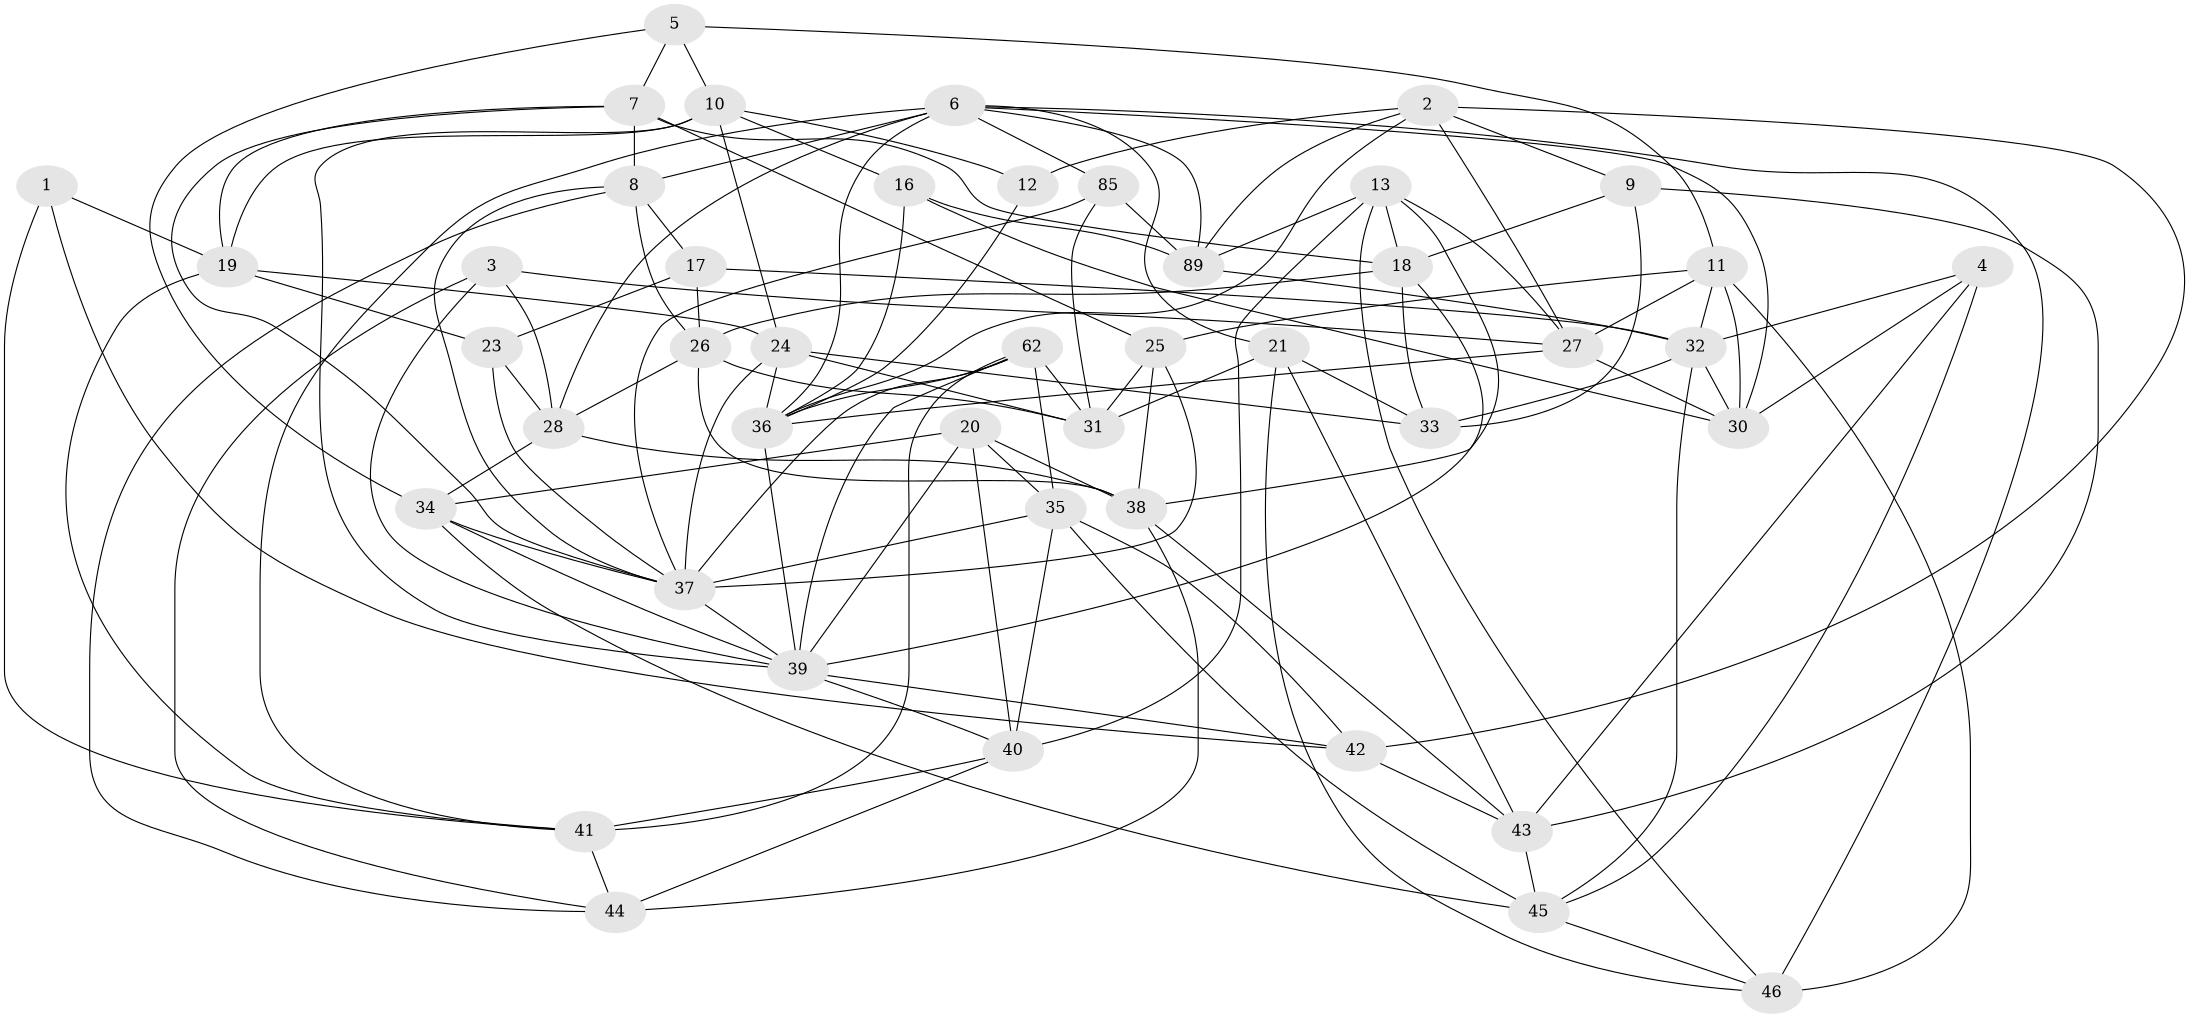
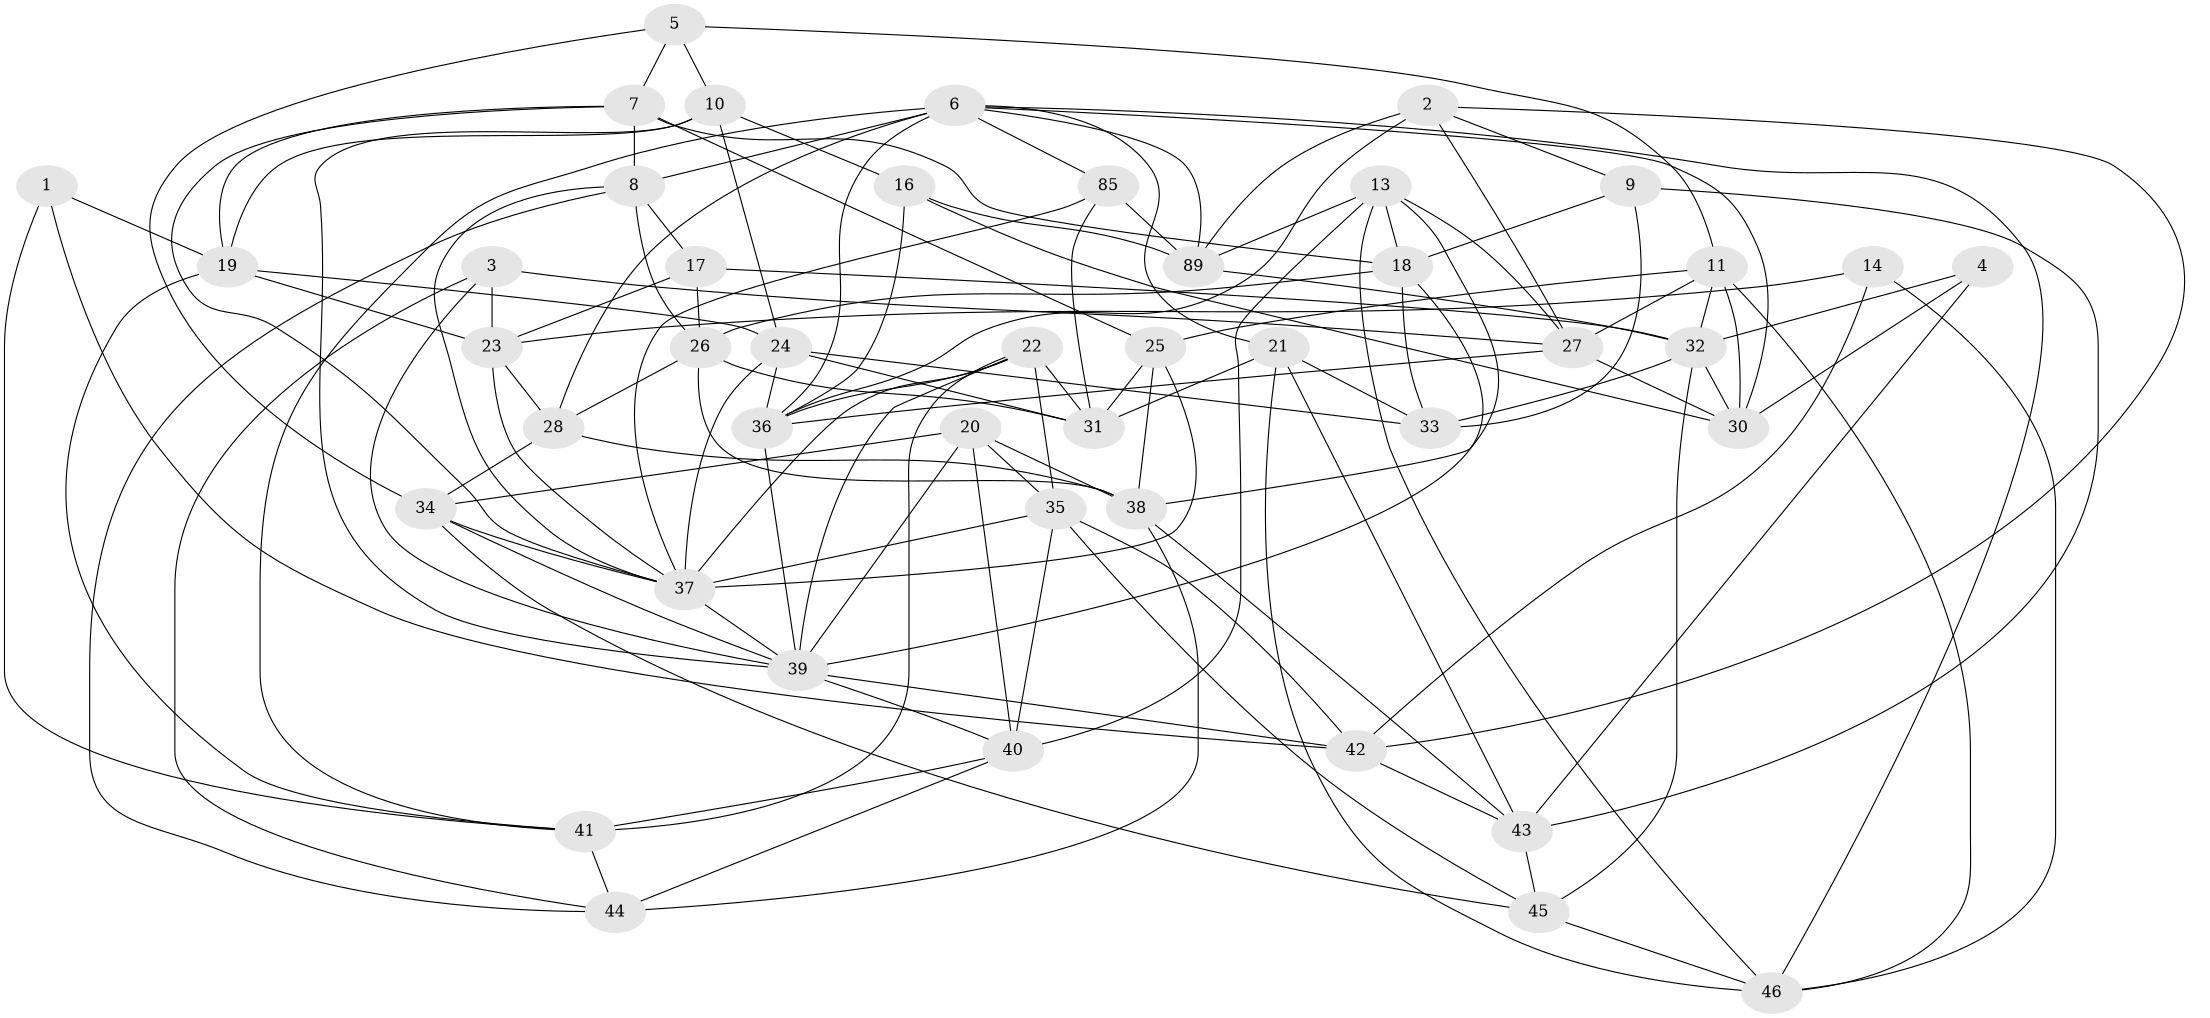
(1028, 186) -> none
none -> (1873, 267)
(538, 343) -> (492, 307)
(1032, 347) -> (1032, 347)
(1813, 650) -> none
